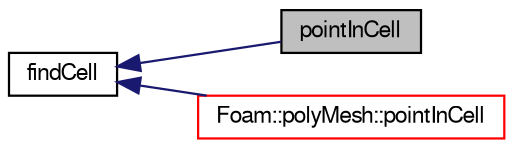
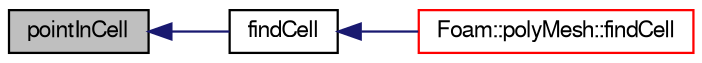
(210, 52) -> (201, 32)
(351, 117) -> (556, 32)
